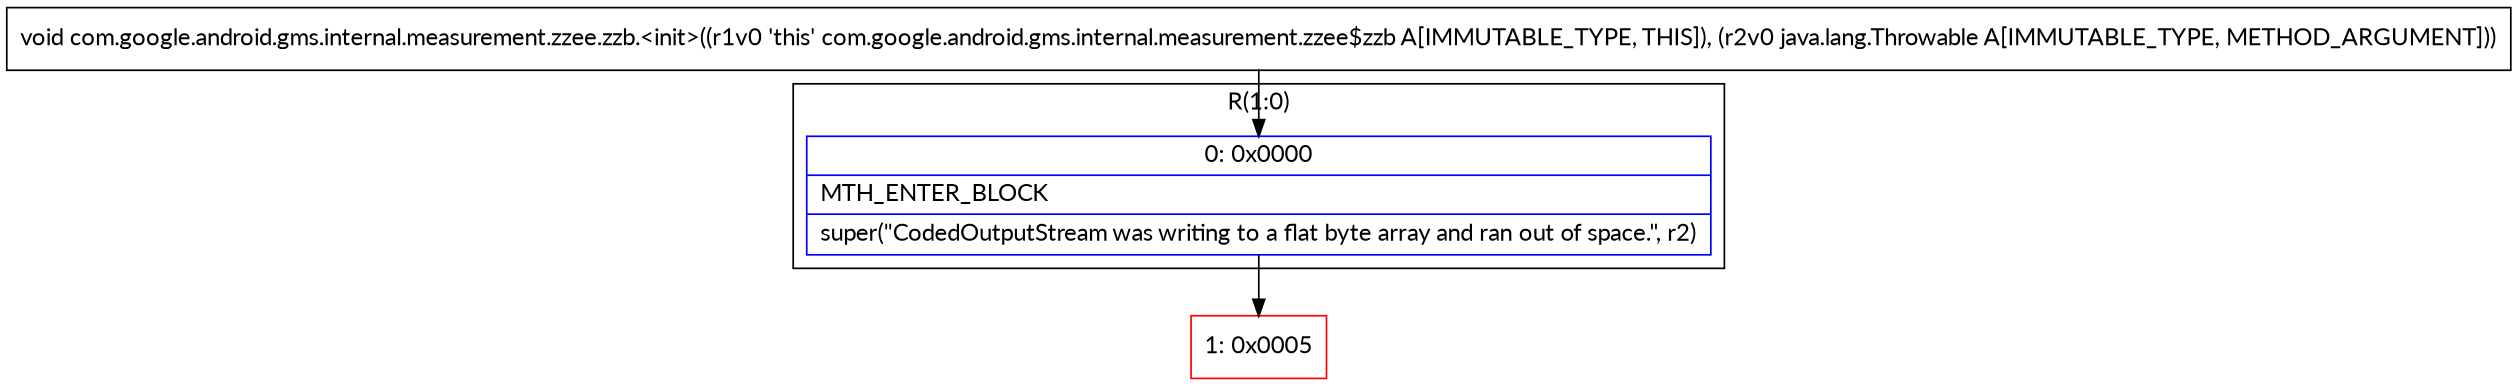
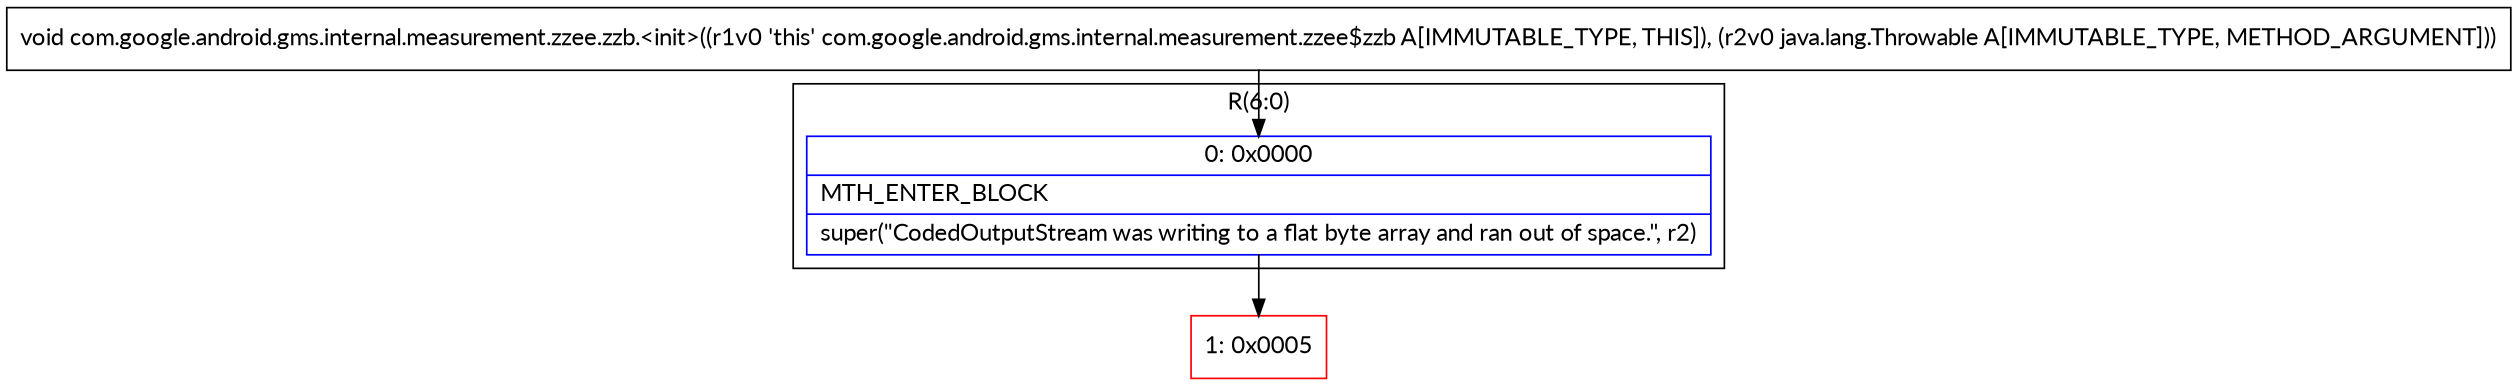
(1259, 103) -> (1259, 103)
